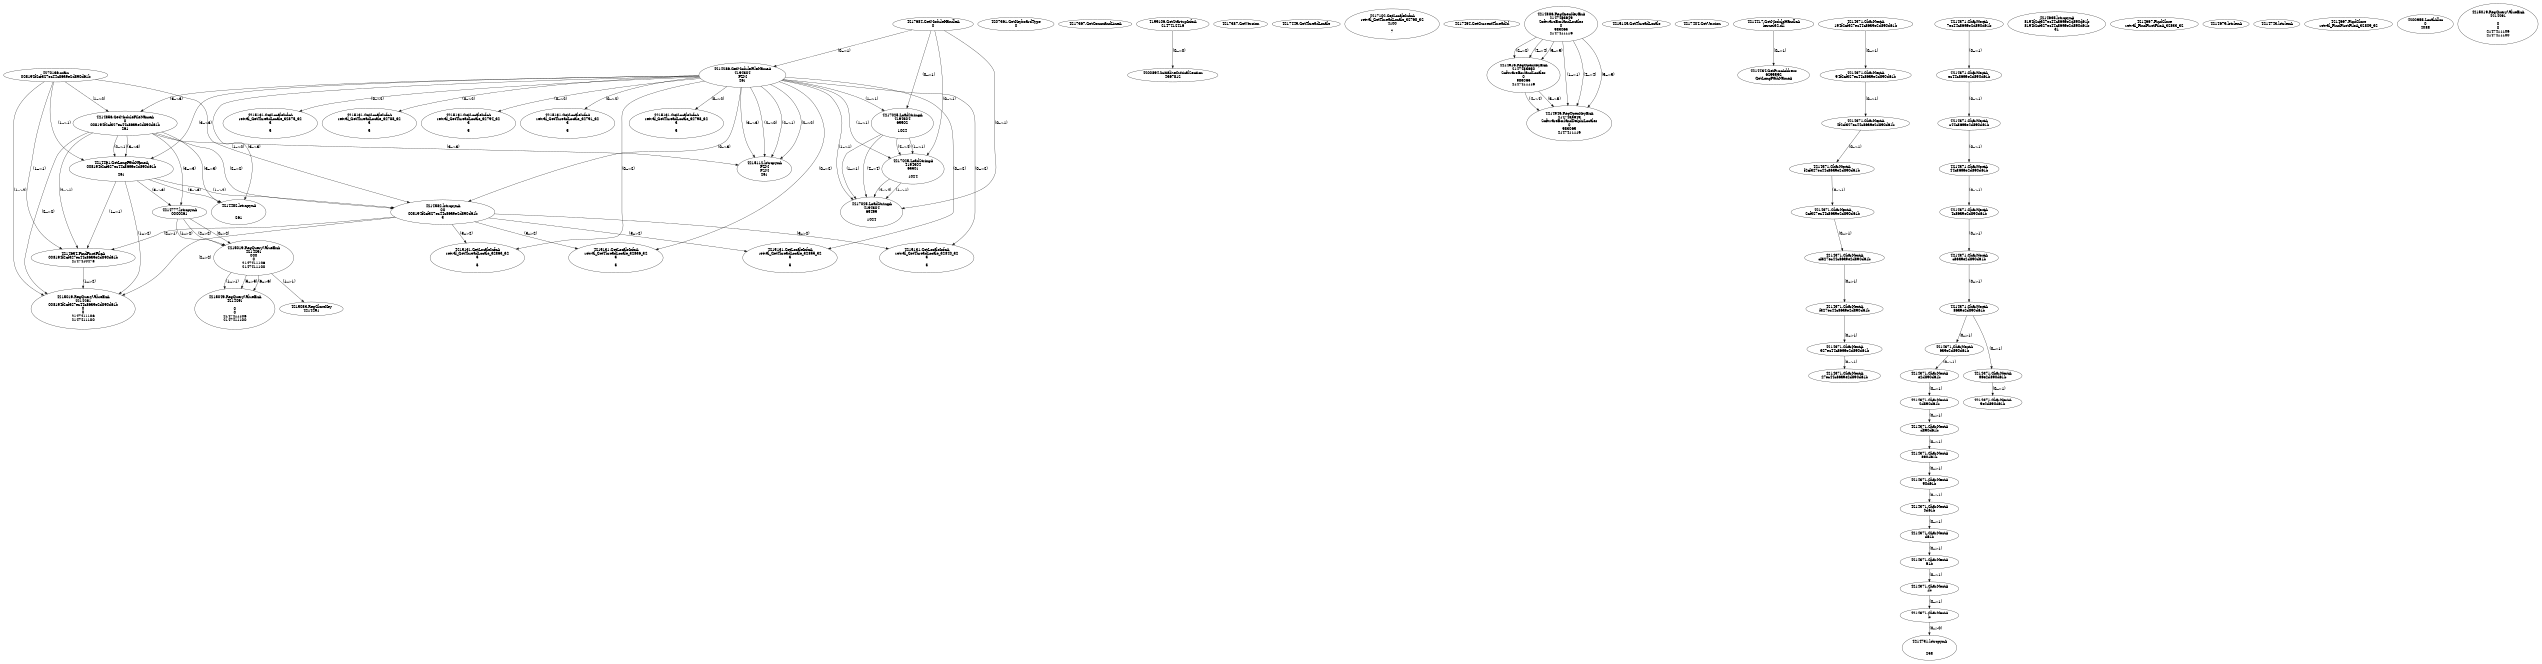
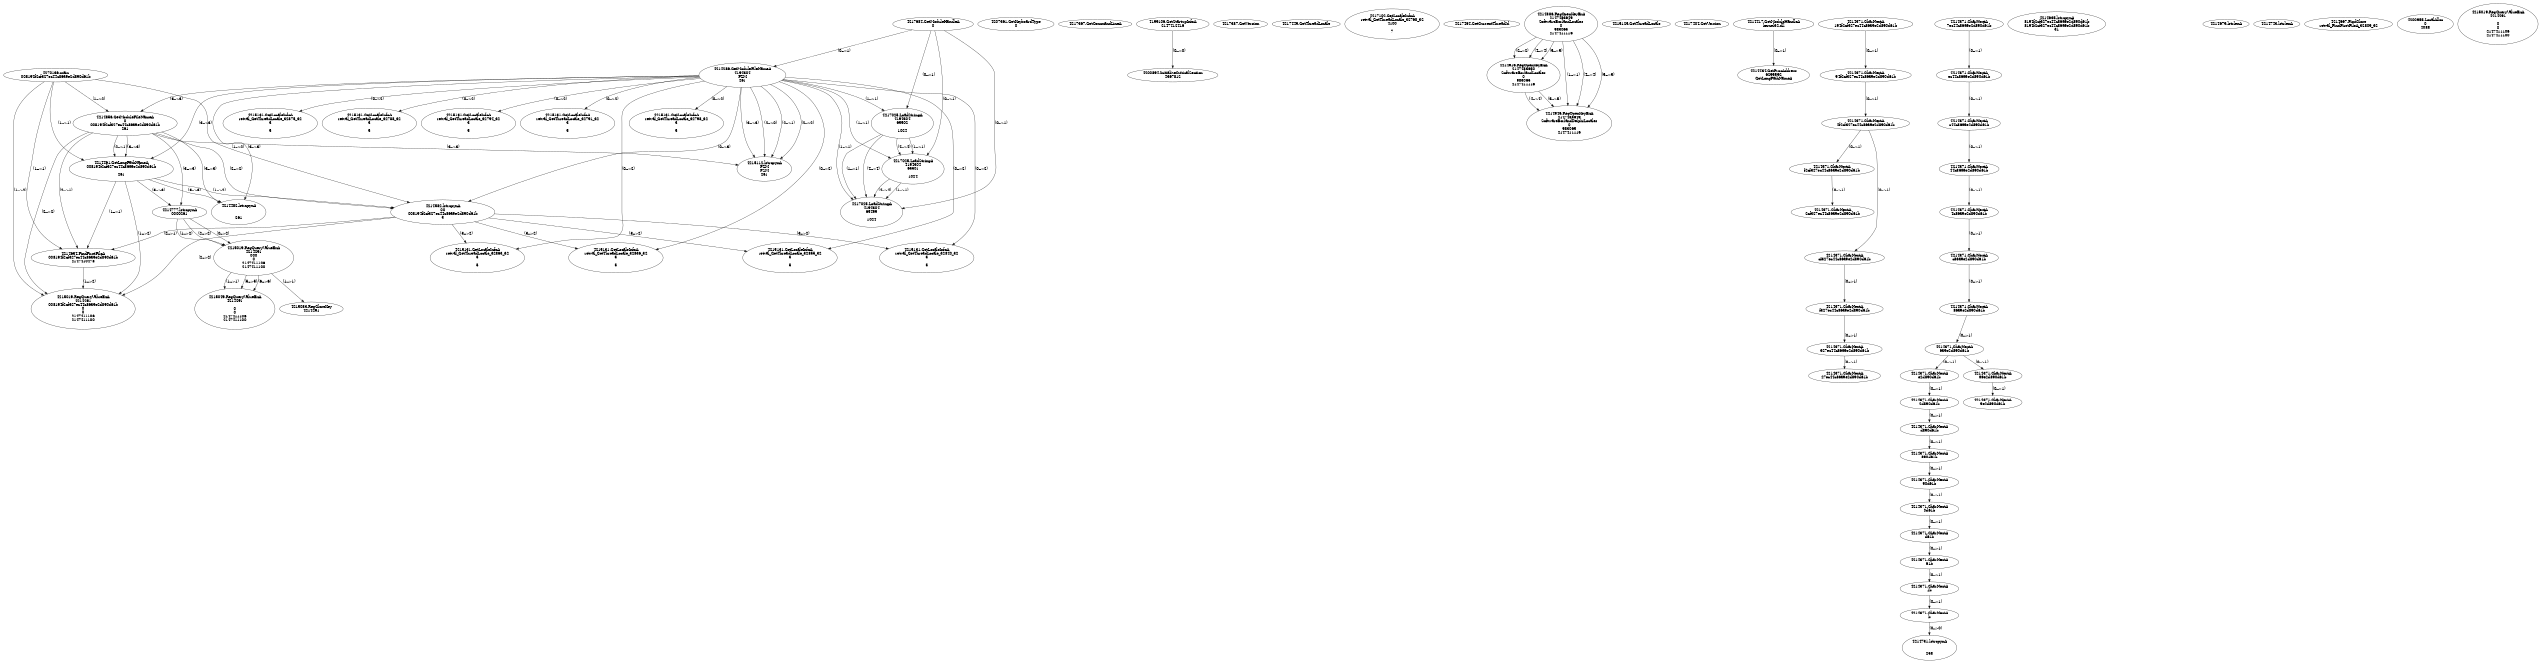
(2154, 24) -> none
(1838, 234) -> (1877, 193)
(1985, 340) -> (1972, 362)
